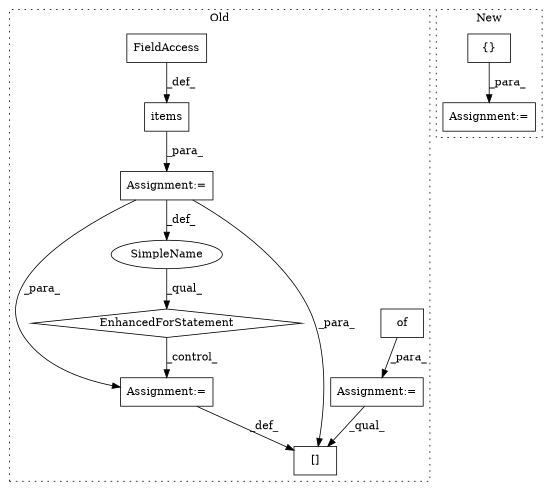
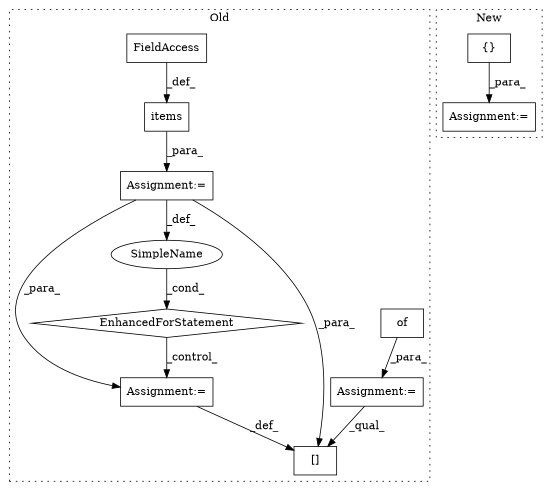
(185, 289) -> (186, 289)
